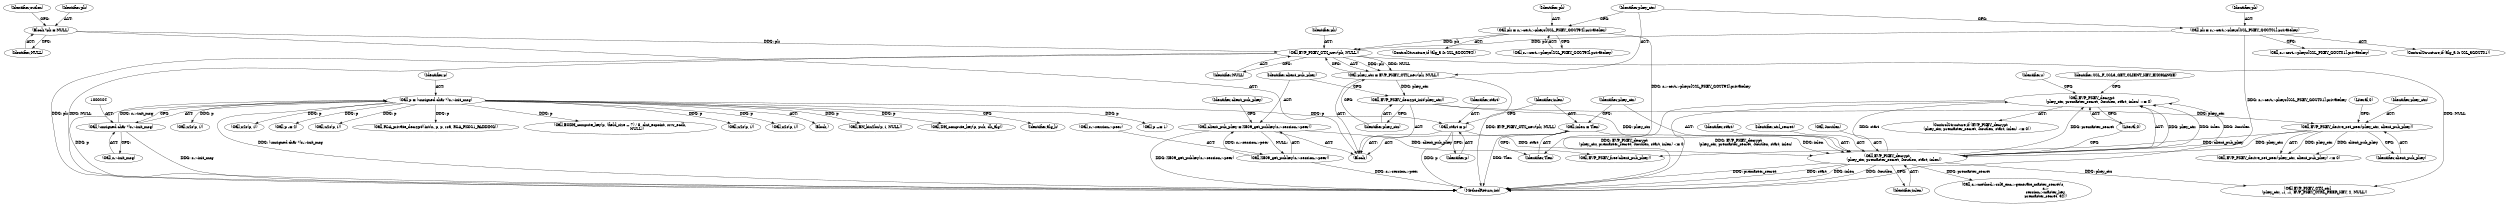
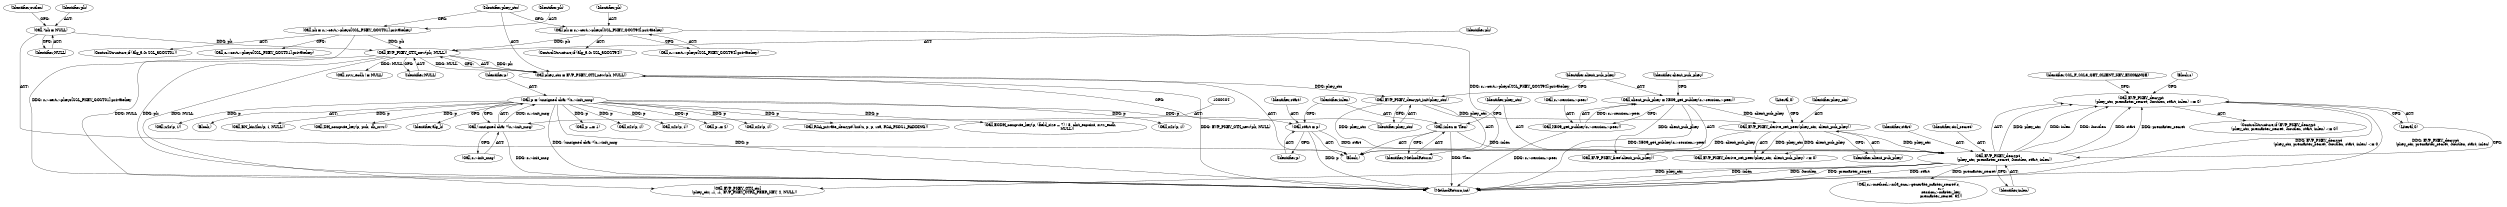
(51, 30) -> (51, 30)
none -> (359, 75)
(2033, 75) -> (2185, 75)
none -> (1735, 113)
(967, 127) -> (351, 127)
(1828, 127) -> none
(1282, 143) -> (1653, 114)
(1539, 158) -> (1409, 158)
